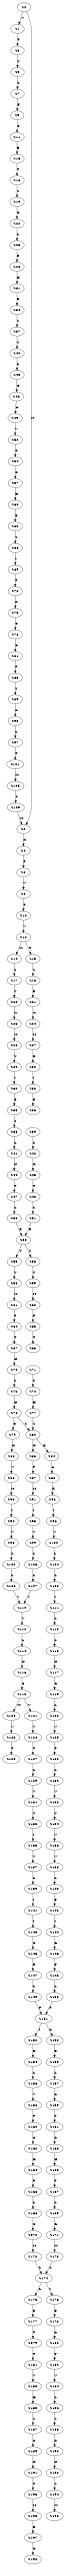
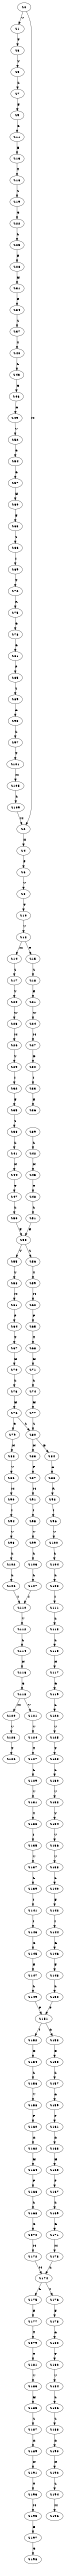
none -> (33, 1358)
(40, 2267) -> (41, 2267)
